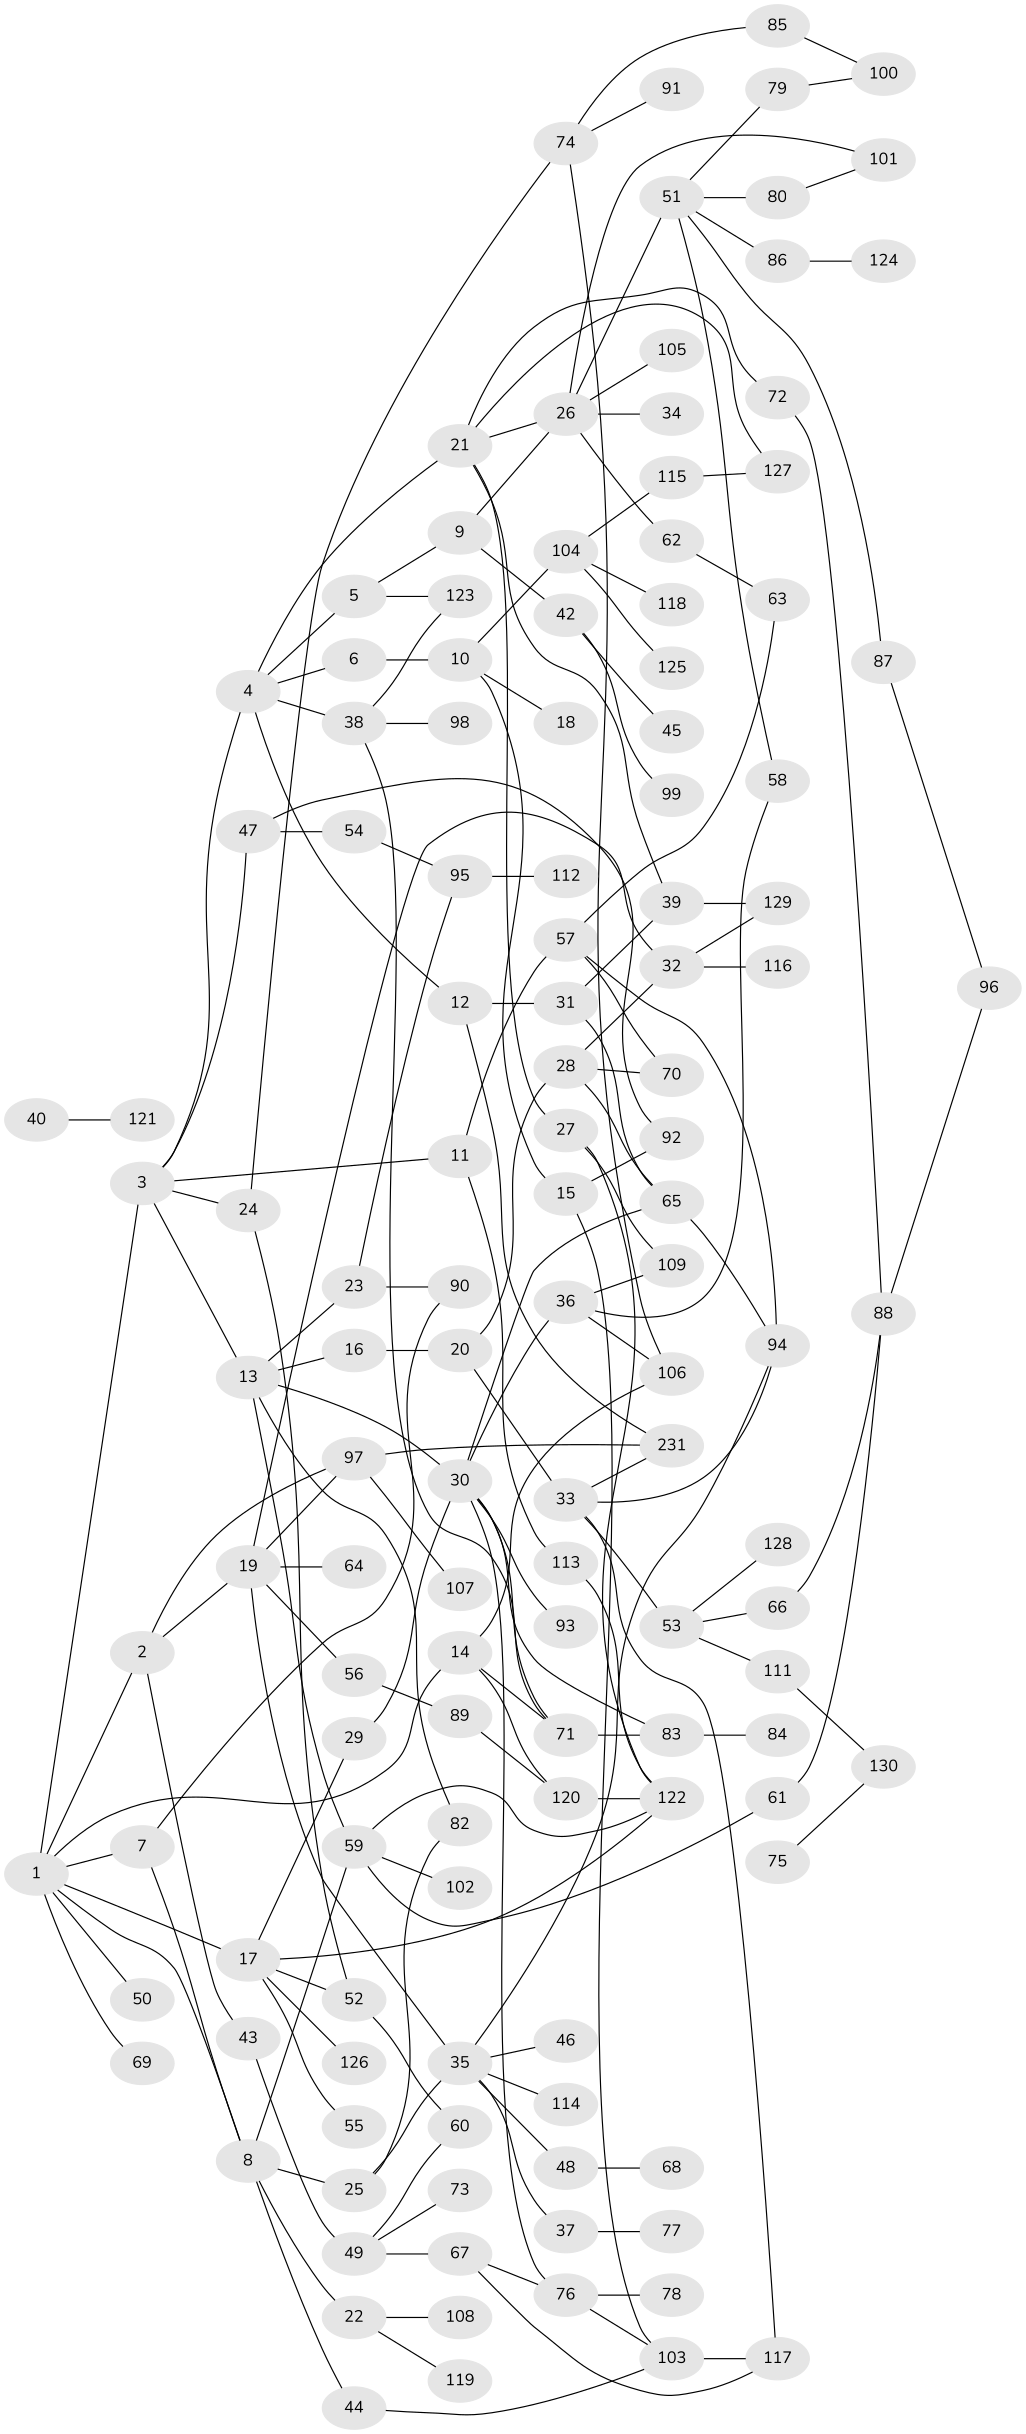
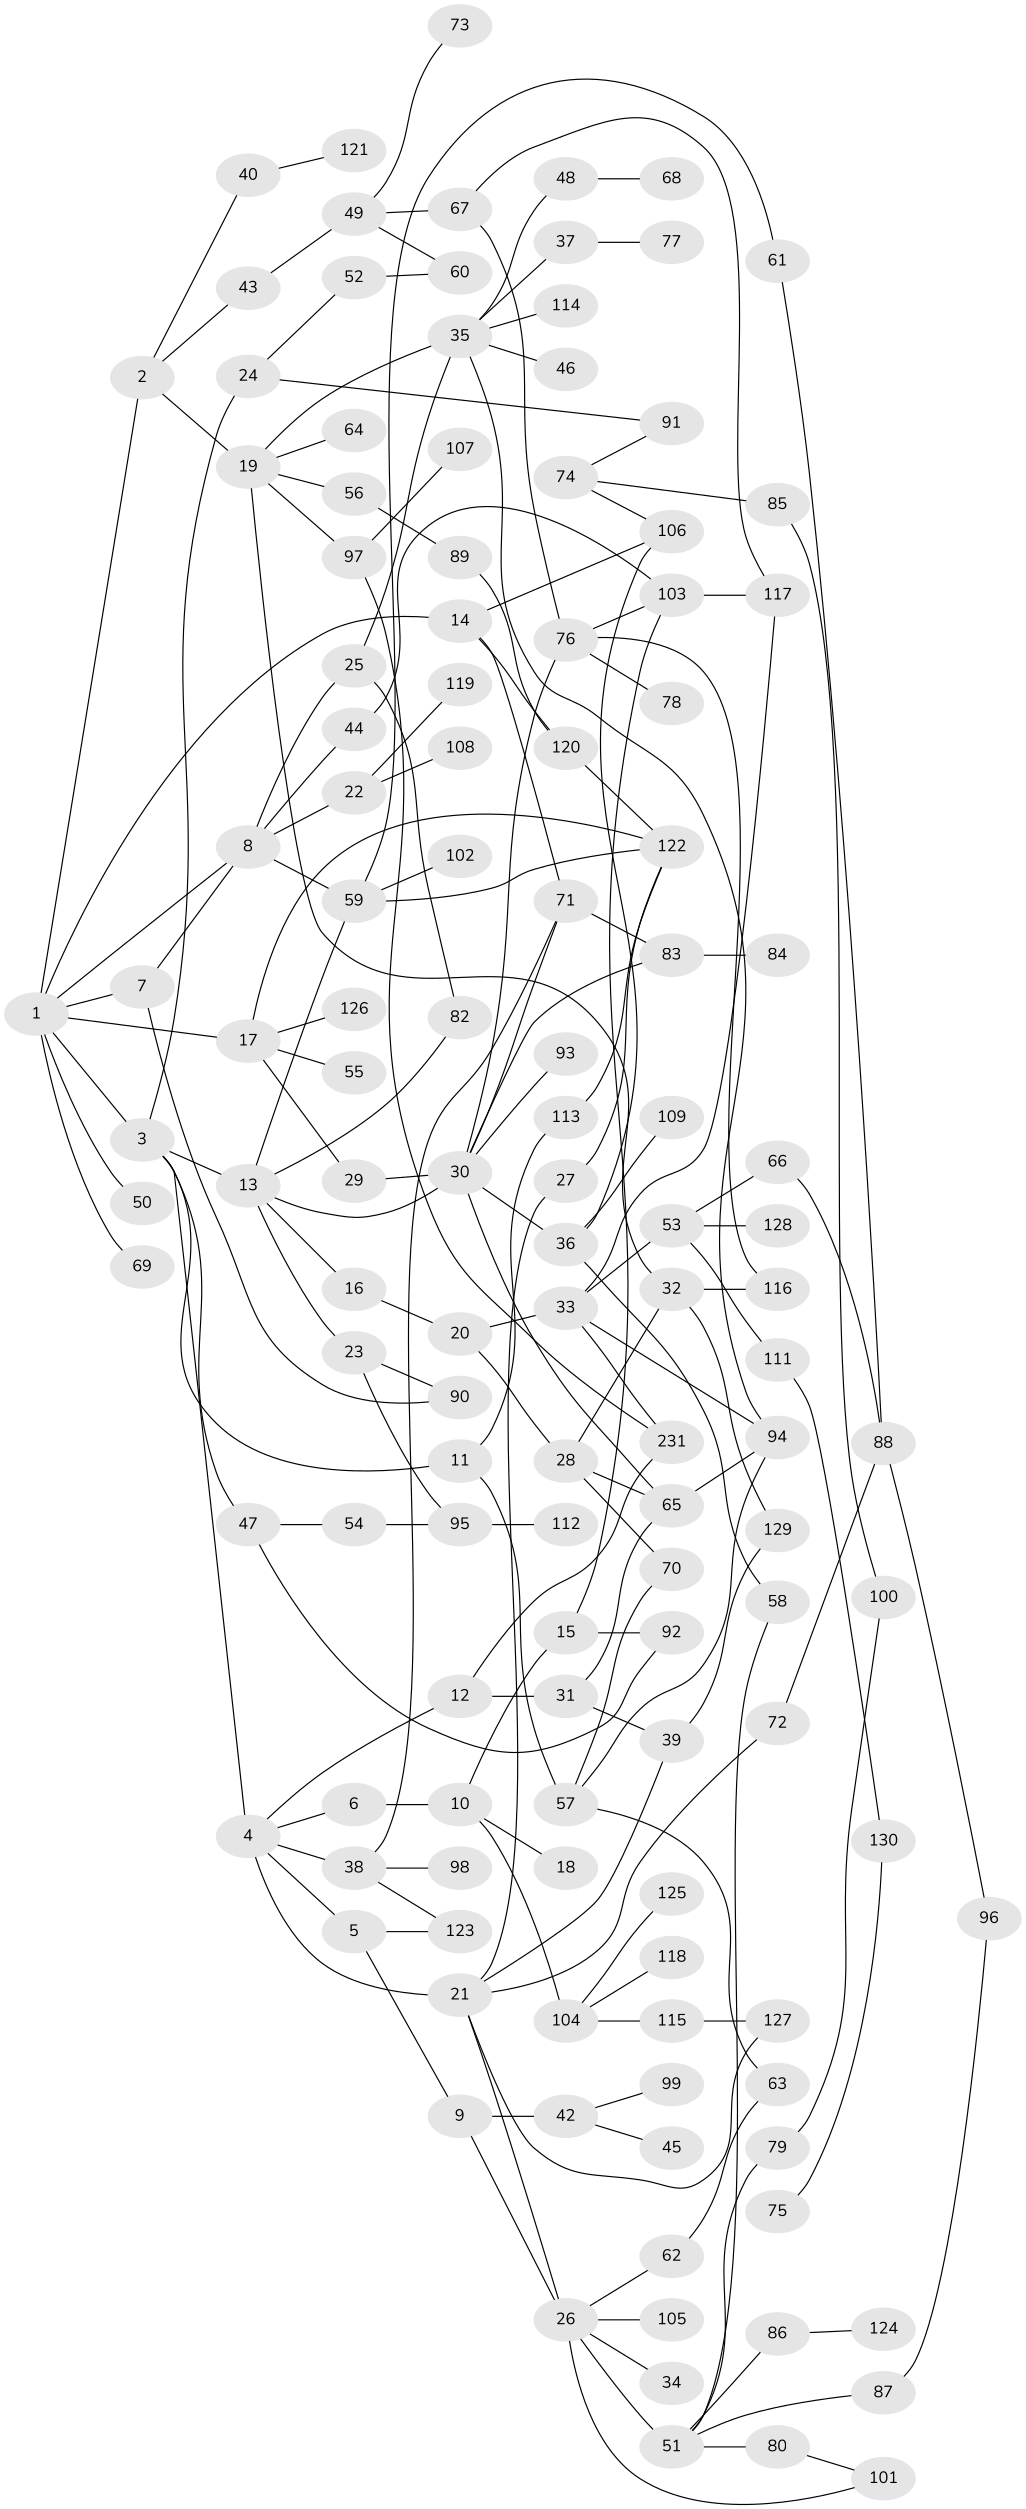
(312, 619) -> (460, 400)
none -> (740, 878)
(619, 1198) -> none
(221, 1531) -> (195, 276)
(301, 1980) -> none
